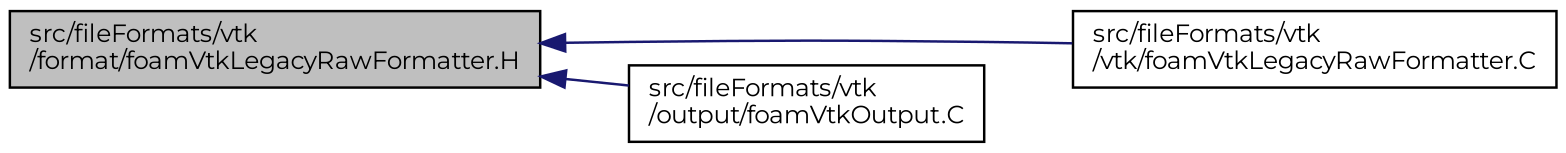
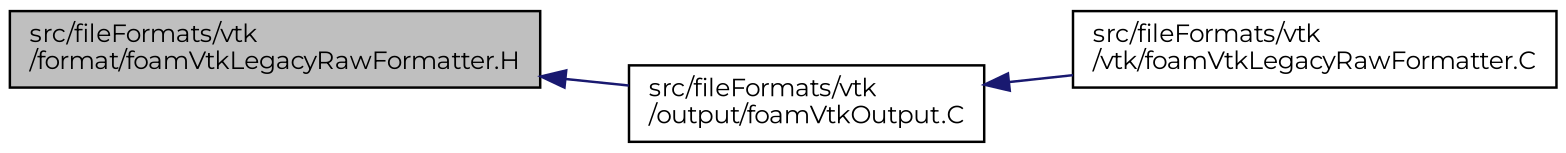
(819, 41) -> (1041, 79)
